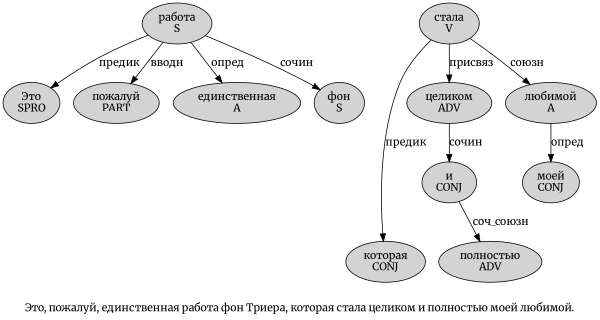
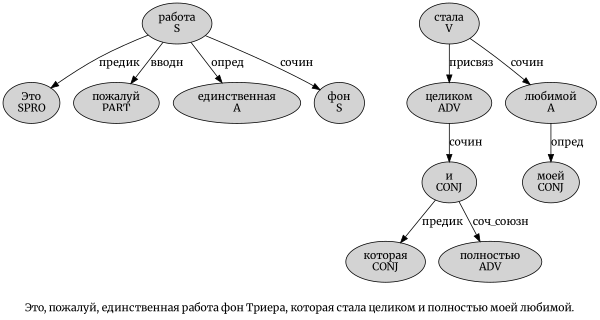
(527, 63) -> (527, 63)
(387, 131) -> (420, 218)
